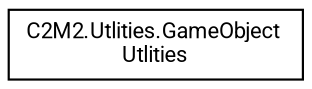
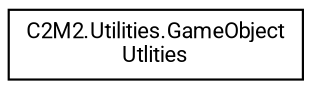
(156, 45) -> (156, 45)
